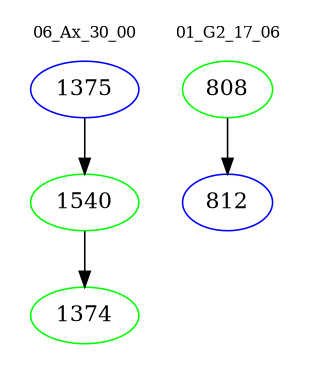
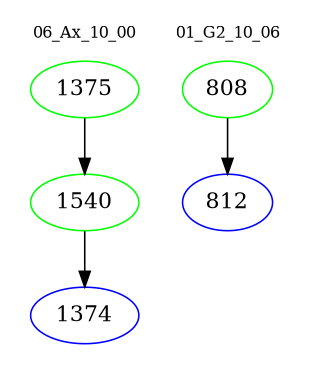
(85, 34) -> (85, 34)
(228, 34) -> (228, 34)
(85, 89) -> (85, 89)
(85, 315) -> (85, 315)
